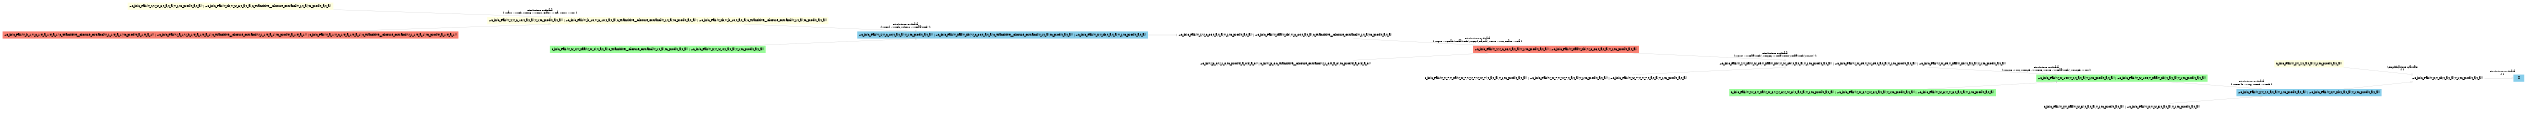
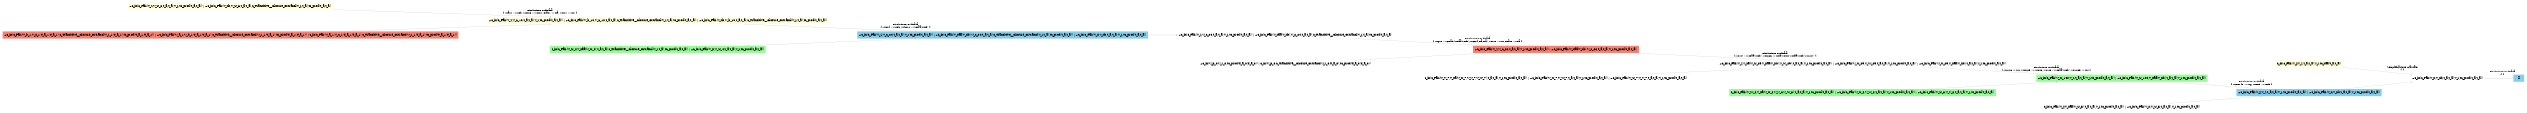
(2309, 64) -> (2309, 64)
